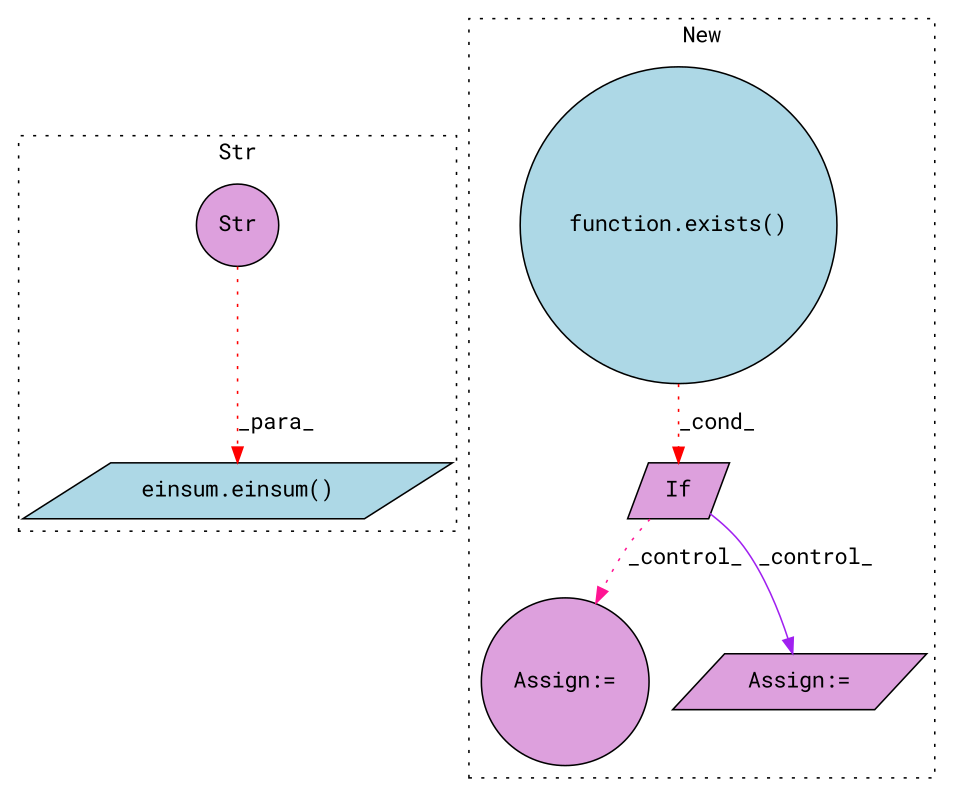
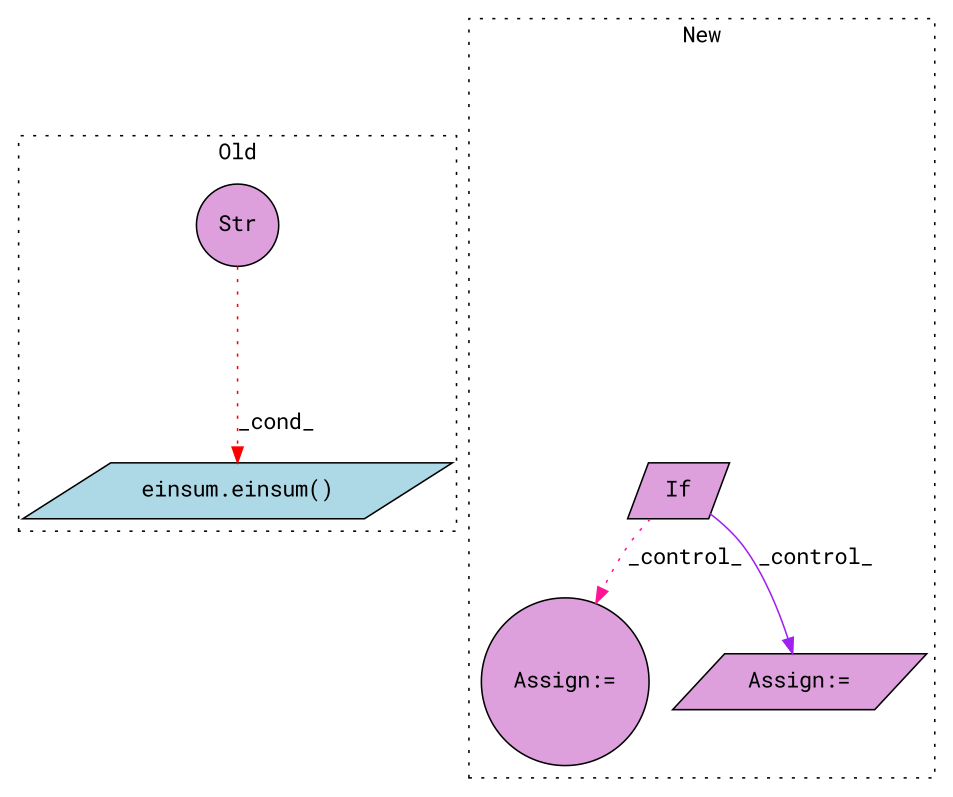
(238, 154) -> (238, 154)
(679, 225) -> none
(276, 423) -> (276, 423)
